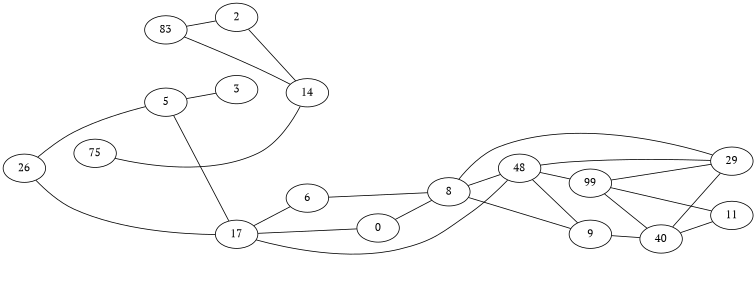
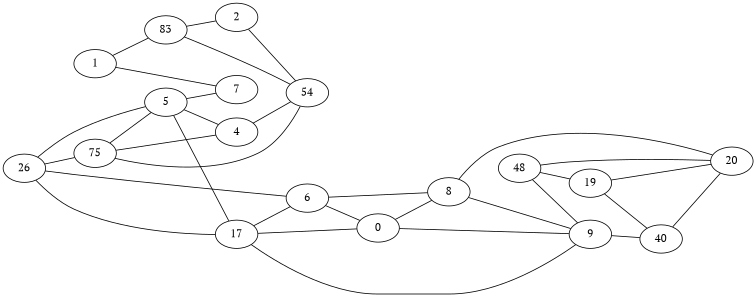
none -> (95, 64)
(237, 90) -> (237, 90)
(307, 93) -> (307, 93)
none -> (131, 128)
none -> (237, 132)
none -> (60, 161)
(732, 161) -> (732, 161)
(484, 180) -> none
(590, 183) -> (590, 183)
none -> (166, 184)
none -> (343, 213)
(732, 215) -> none
none -> (484, 231)
(392, 250) -> (413, 294)
